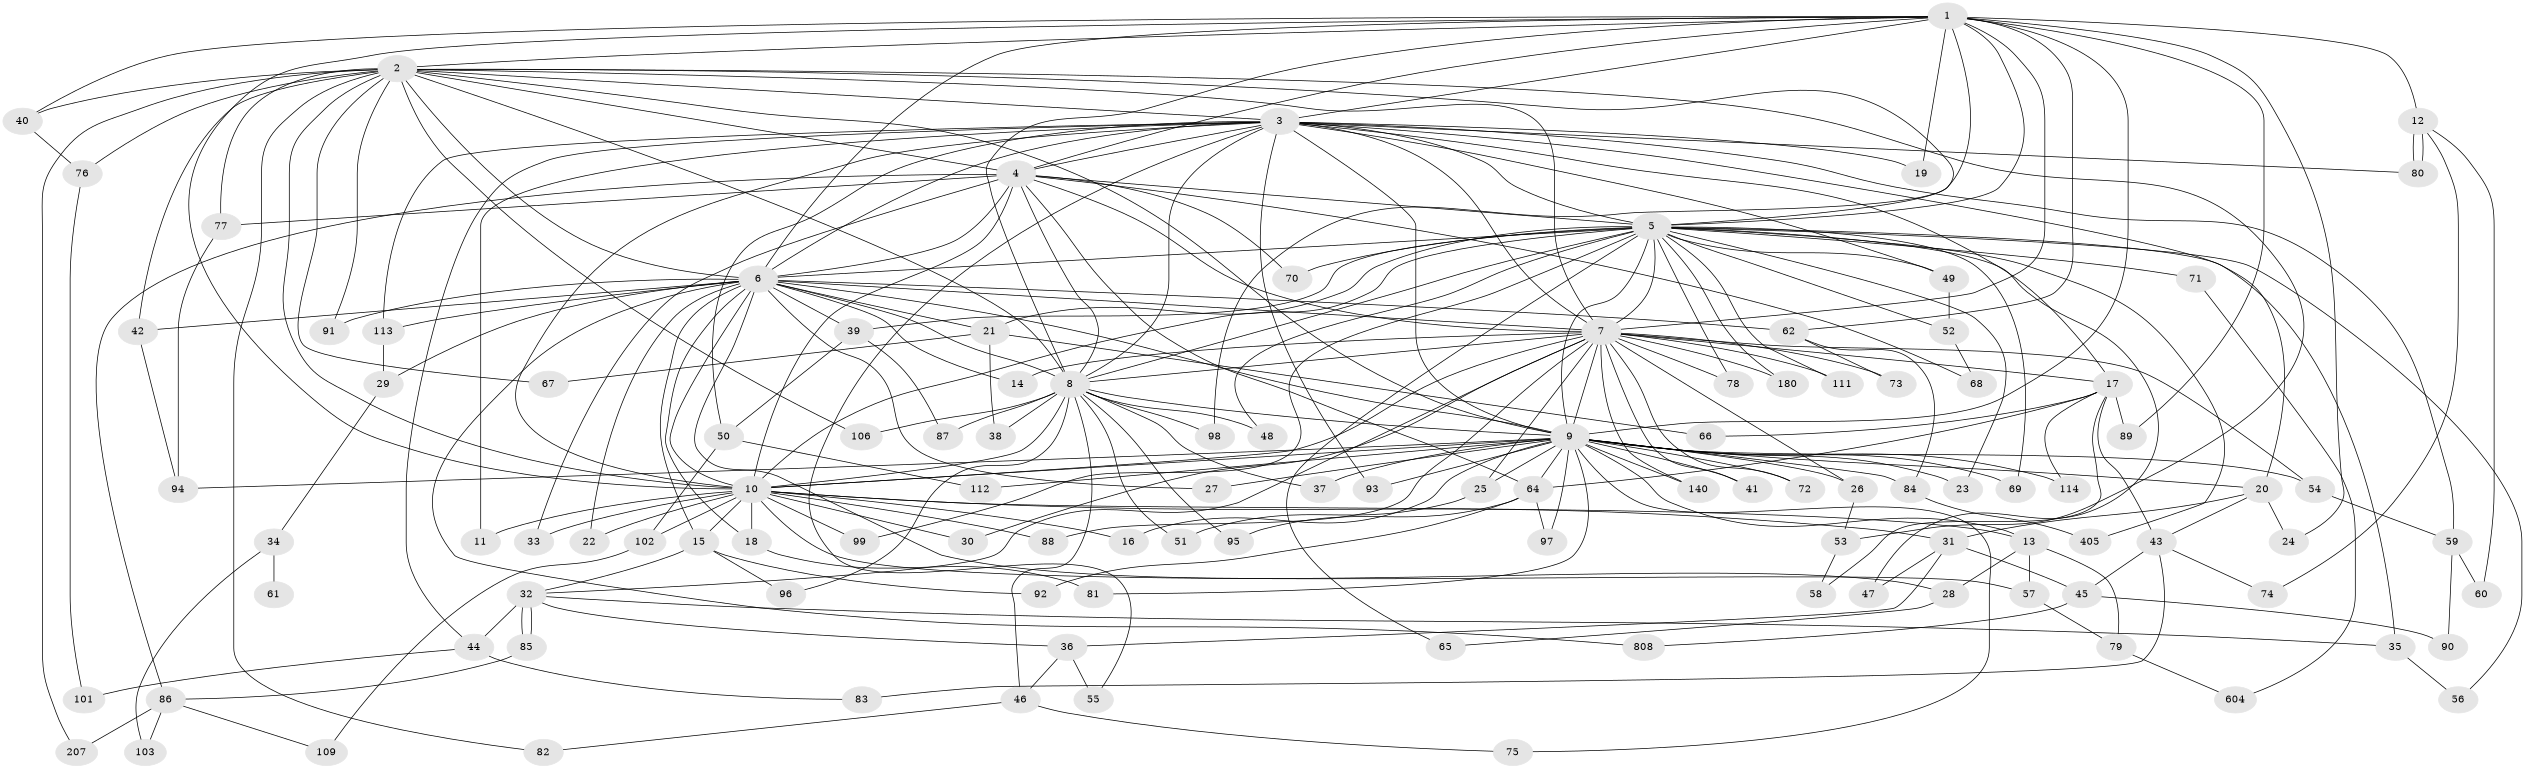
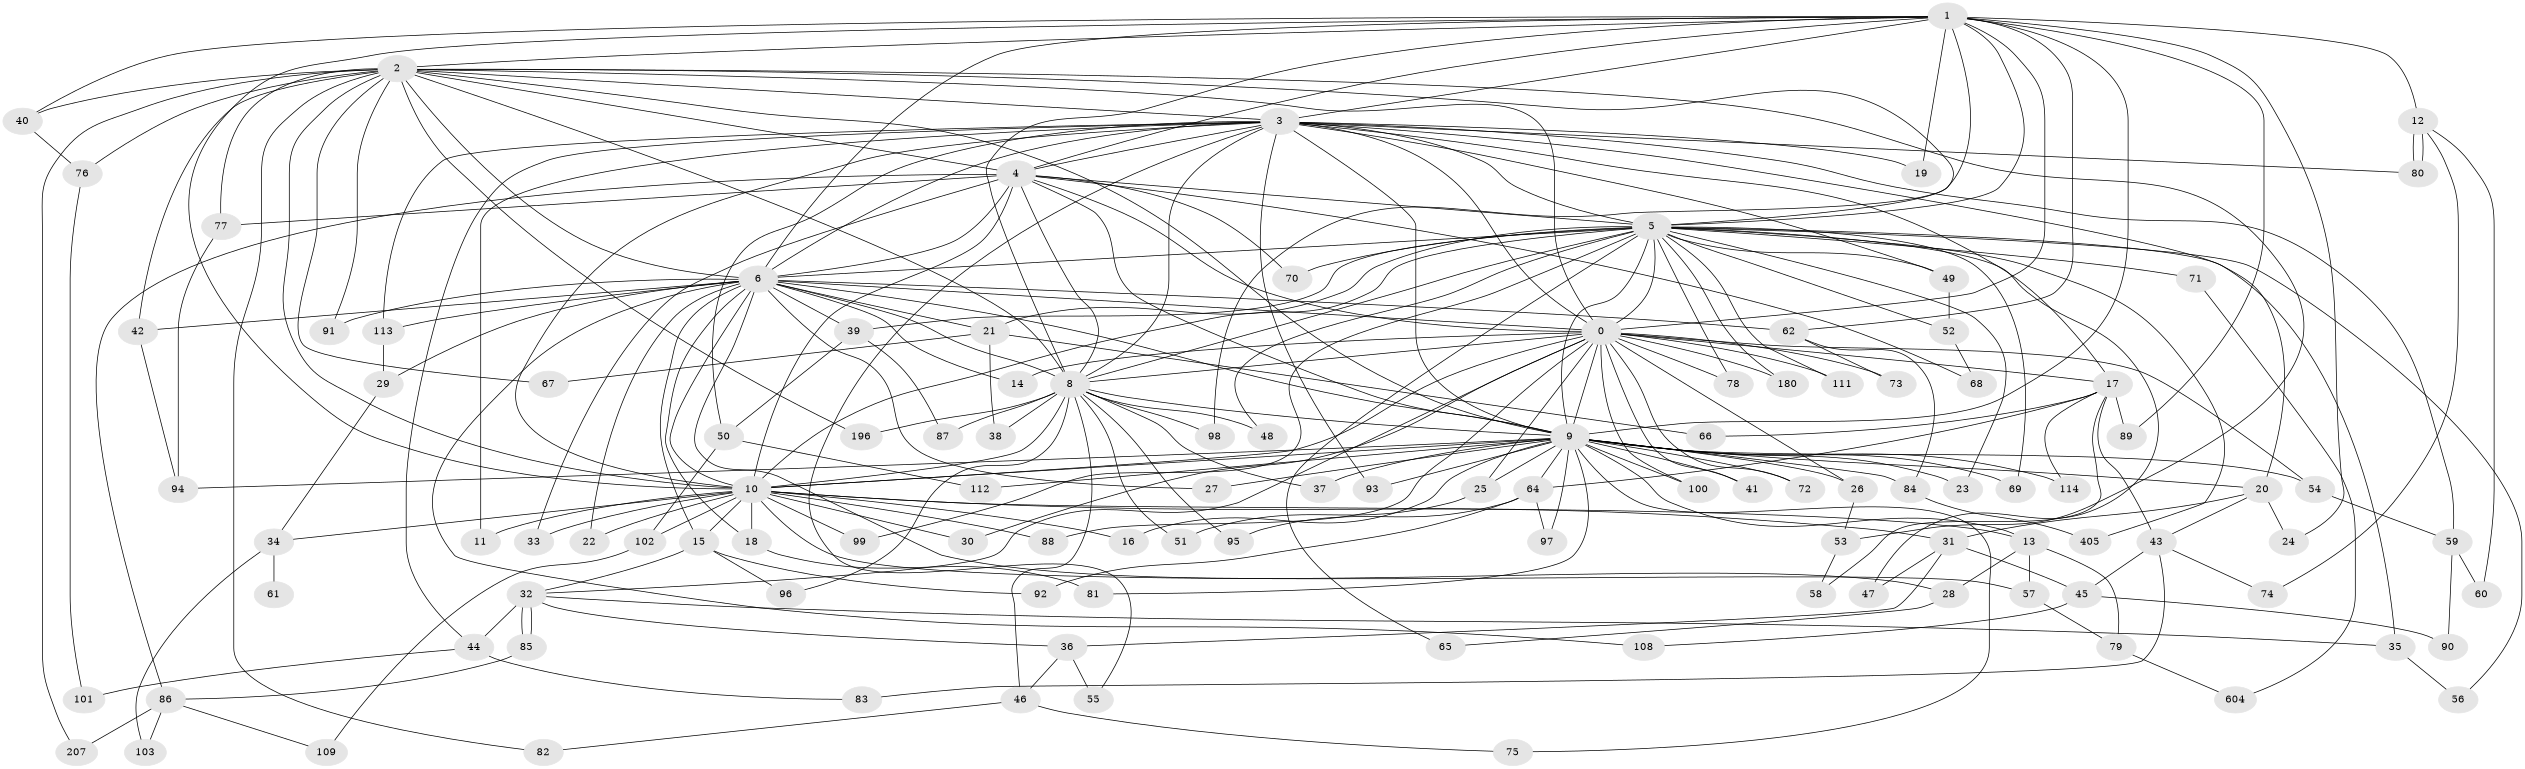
(1601, 332) -> (1601, 332)
(1271, 385) -> (1275, 359)
(861, 437) -> (861, 437)
(1699, 489) -> (1699, 489)
none -> (513, 516)
(1644, 647) -> (1644, 647)
